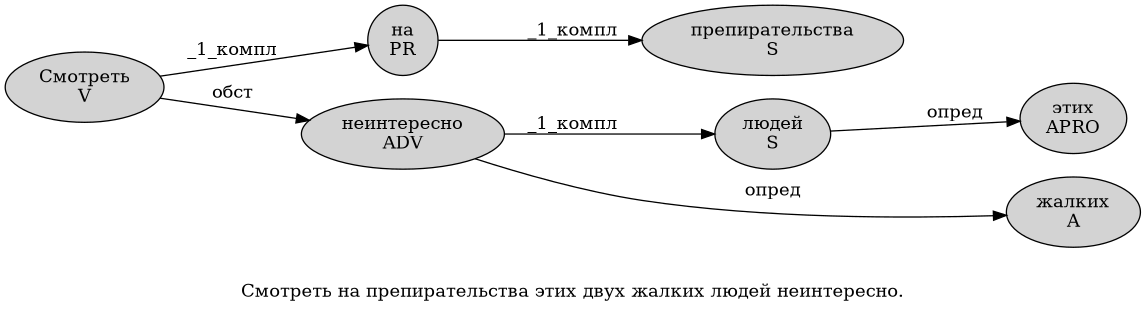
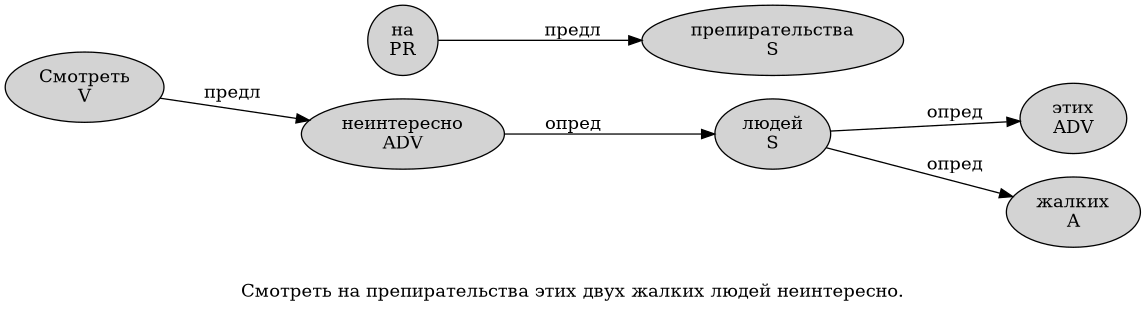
(573, 31) -> (573, 31)
(258, 62) -> none
(233, 93) -> (233, 93)
(1073, 118) -> (1073, 118)
(573, 124) -> (573, 124)
(731, 210) -> (913, 170)
